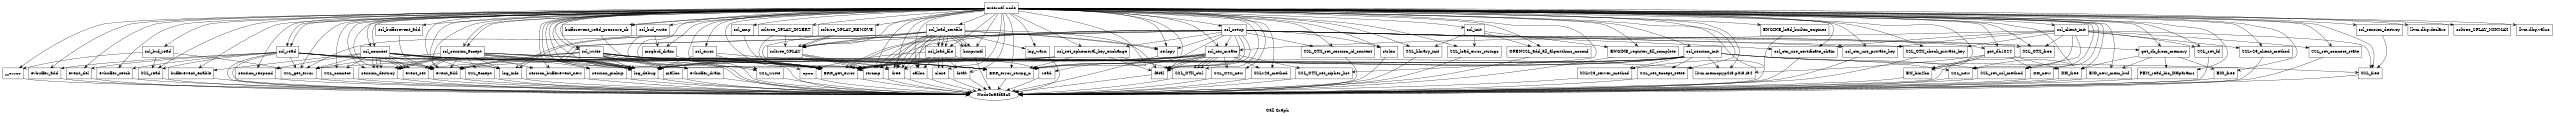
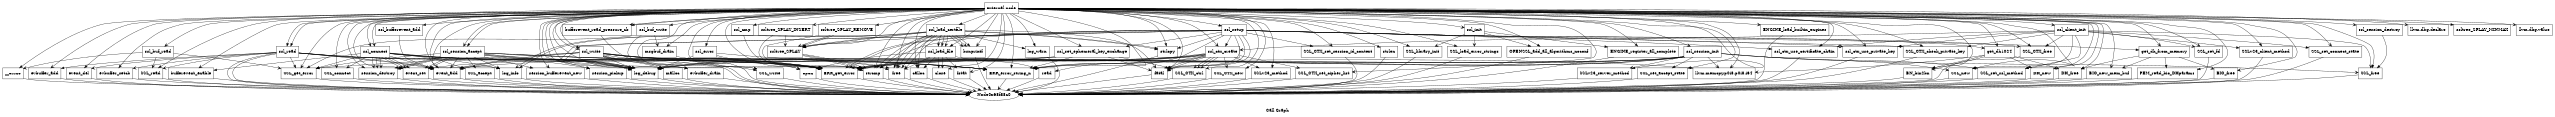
(1312, 35) -> none
(256, 73) -> none
(796, 78) -> (737, 61)
